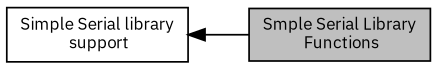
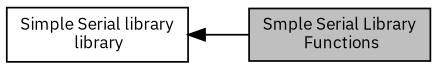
(97, 35) -> (97, 35)
